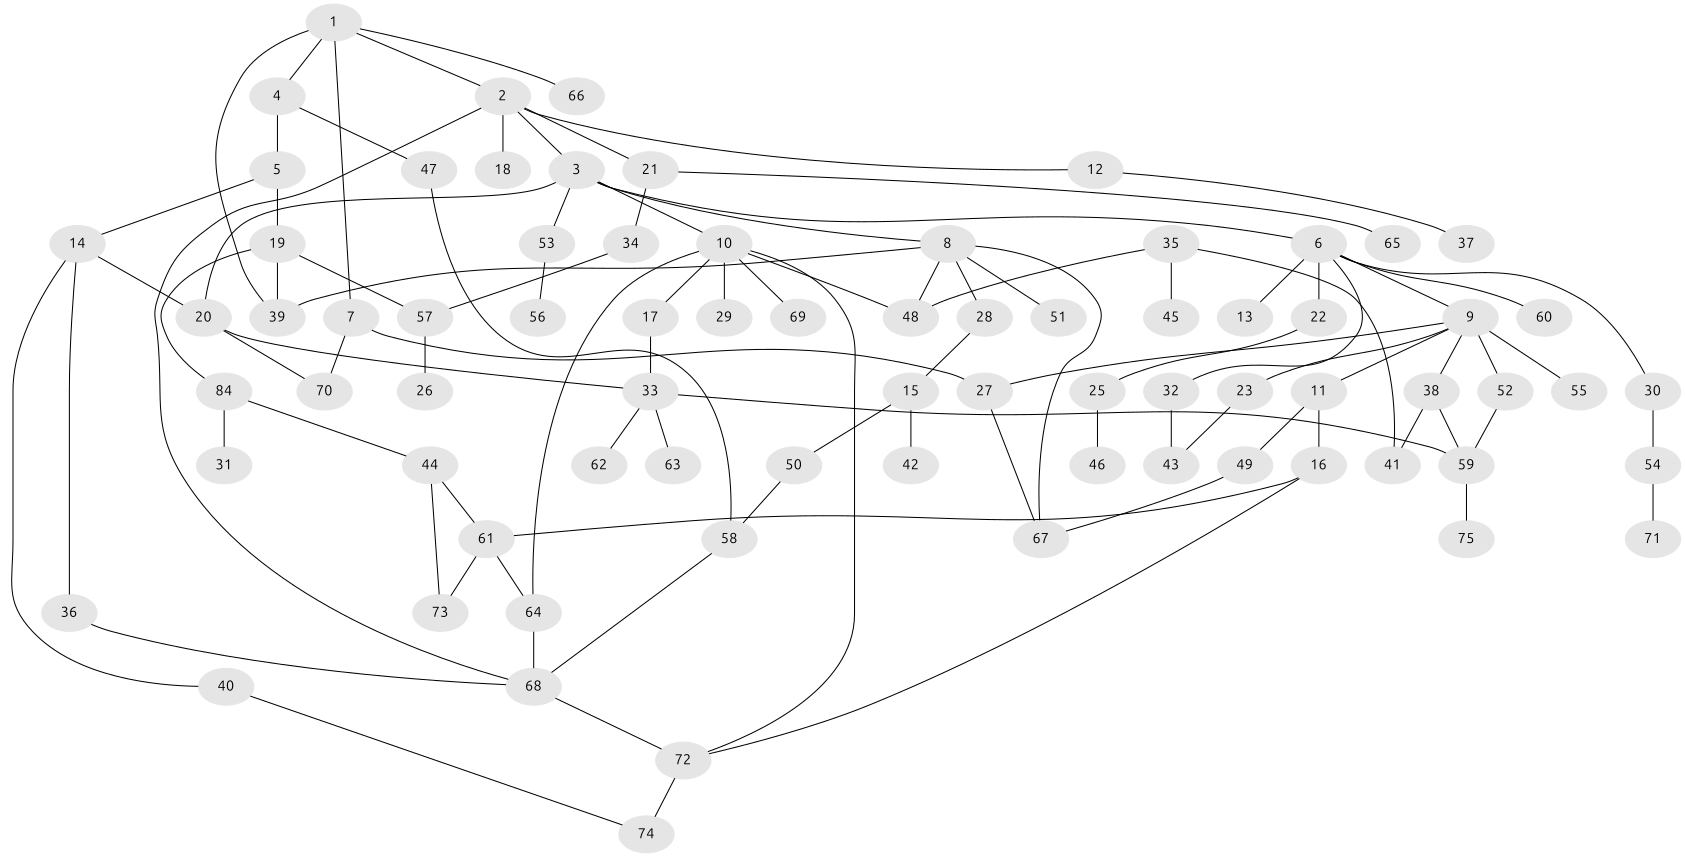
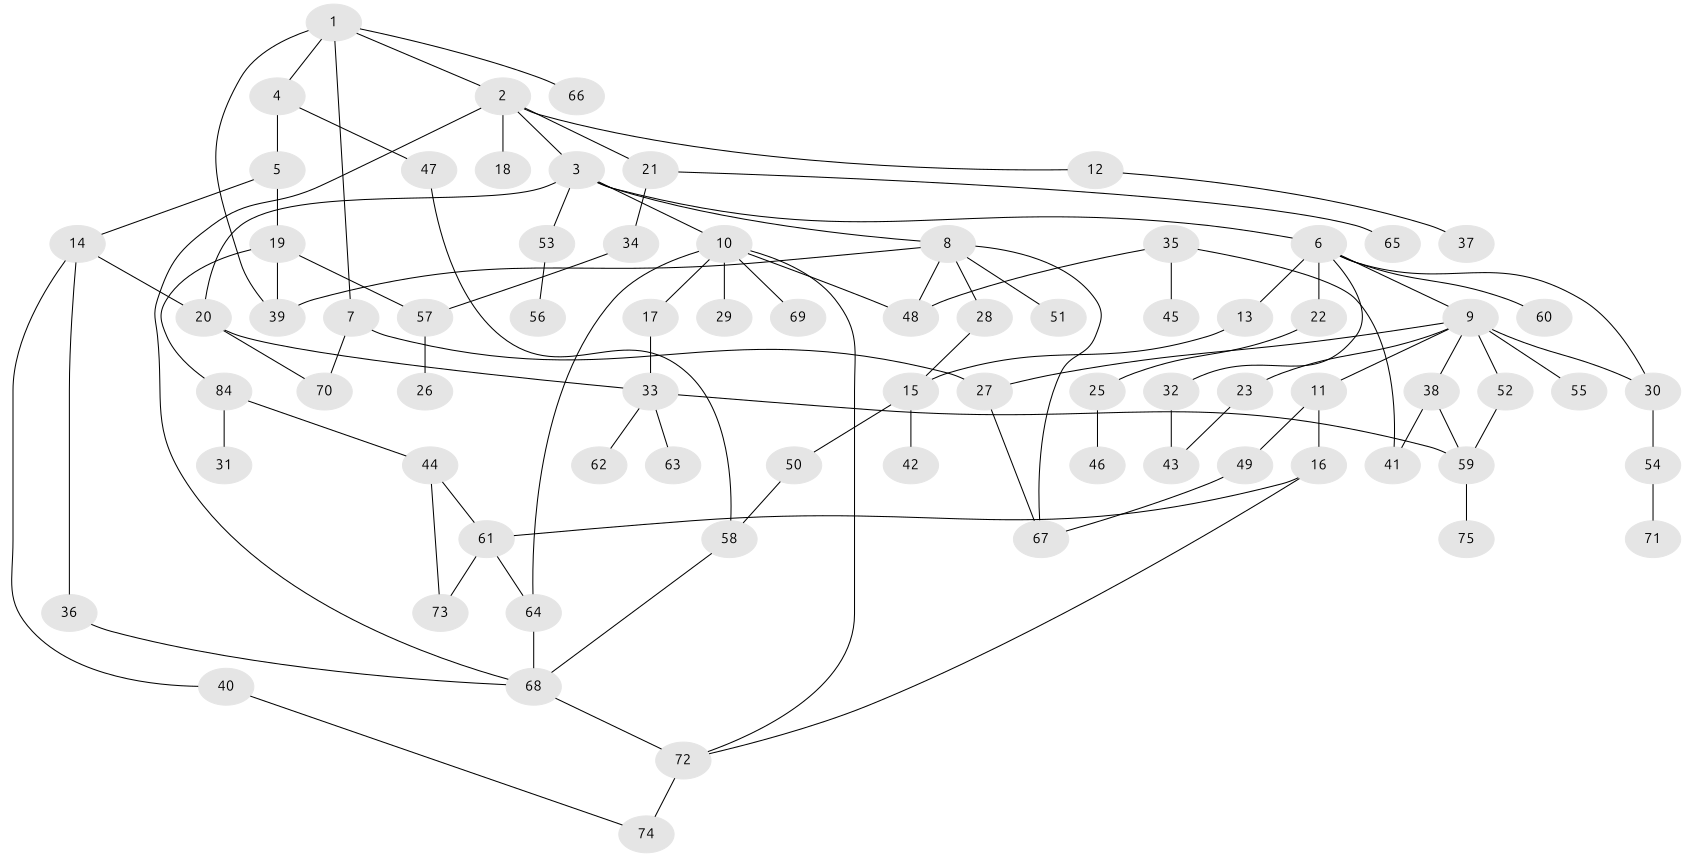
none -> (1093, 354)
none -> (1562, 355)
